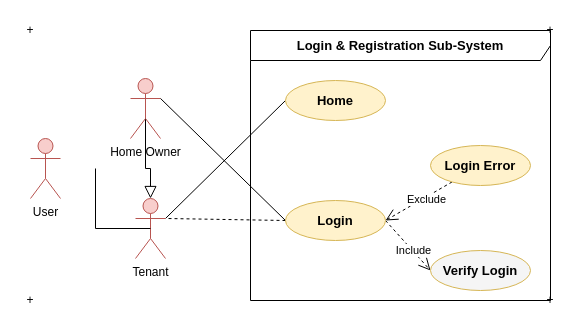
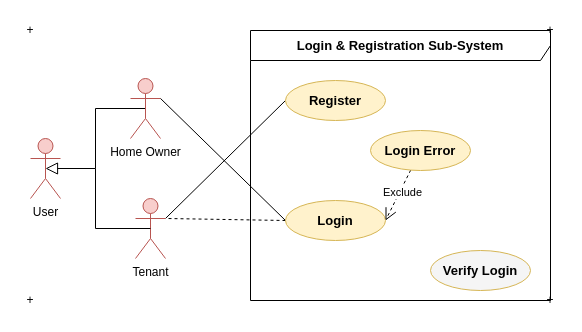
(336, 101) -> (336, 101)
(146, 157) -> (96, 134)
(481, 166) -> (421, 151)
(407, 244) -> none
